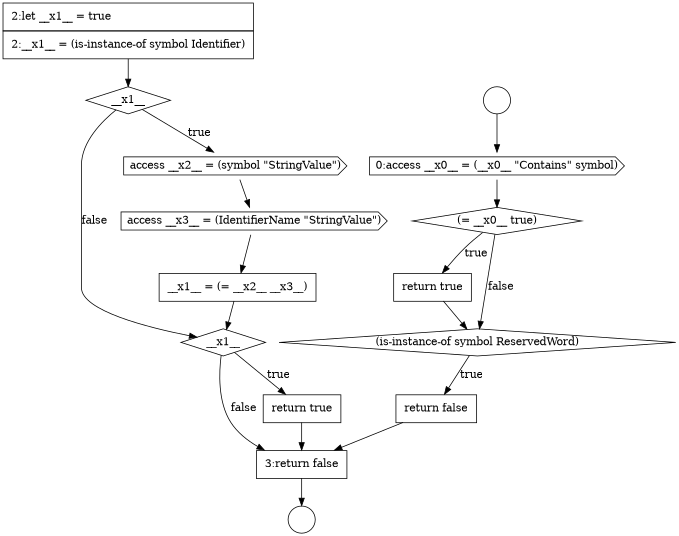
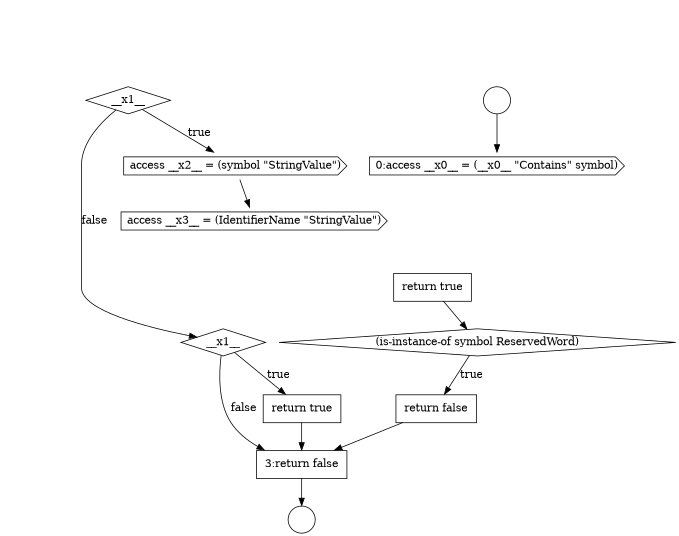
(128, 31) -> none
(497, 221) -> none
(238, 287) -> none
